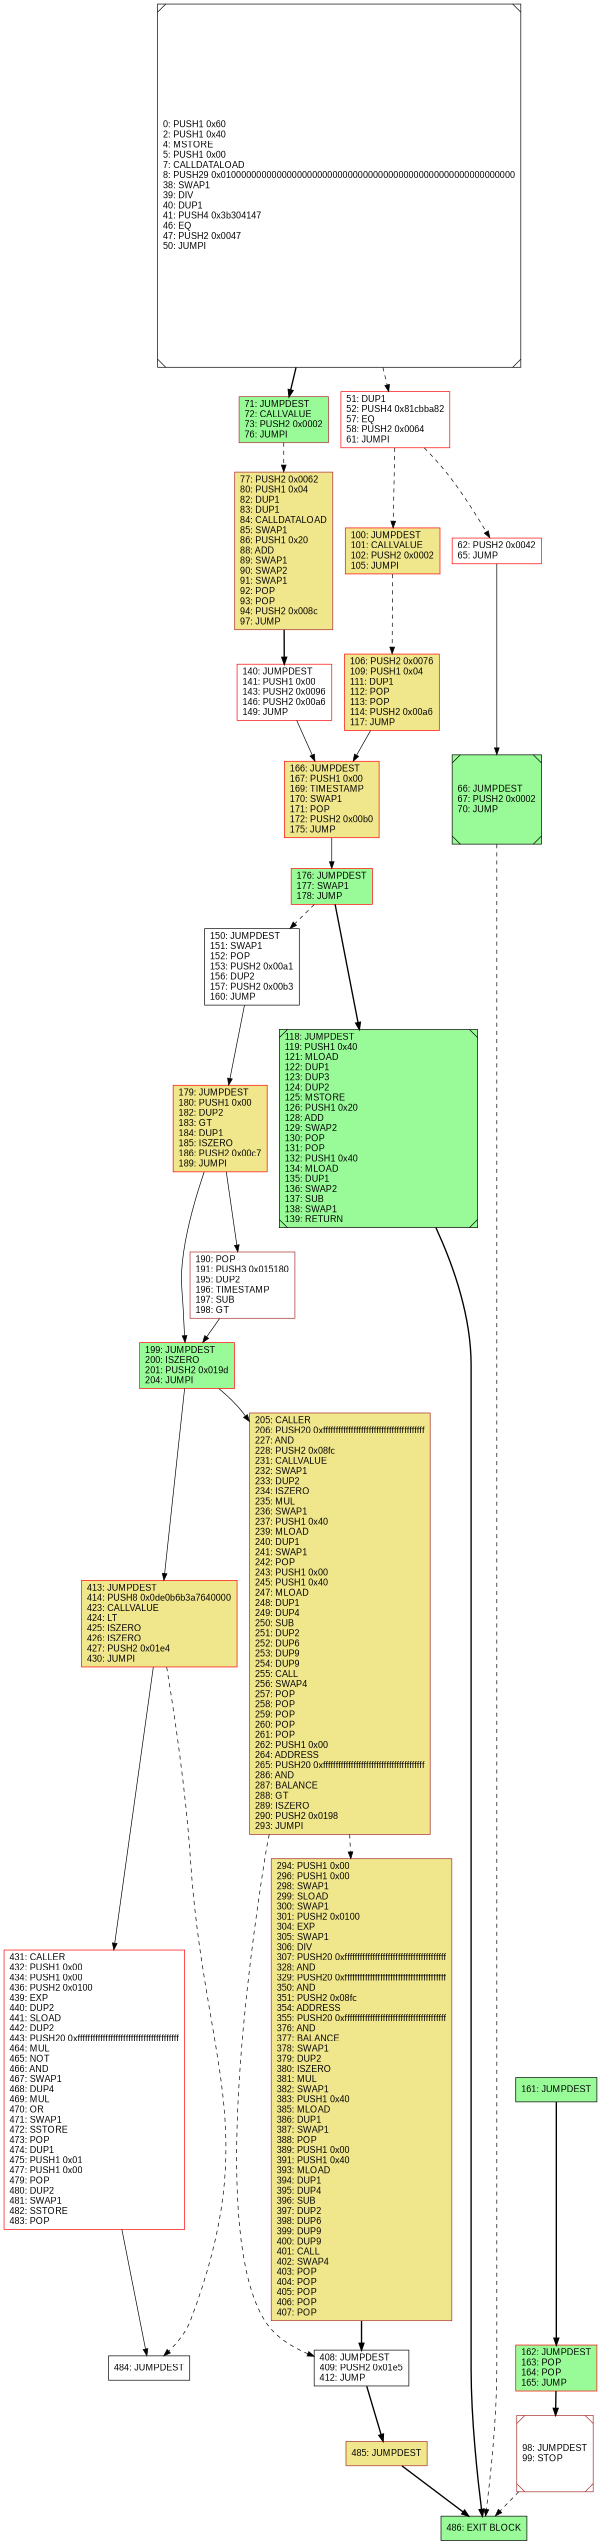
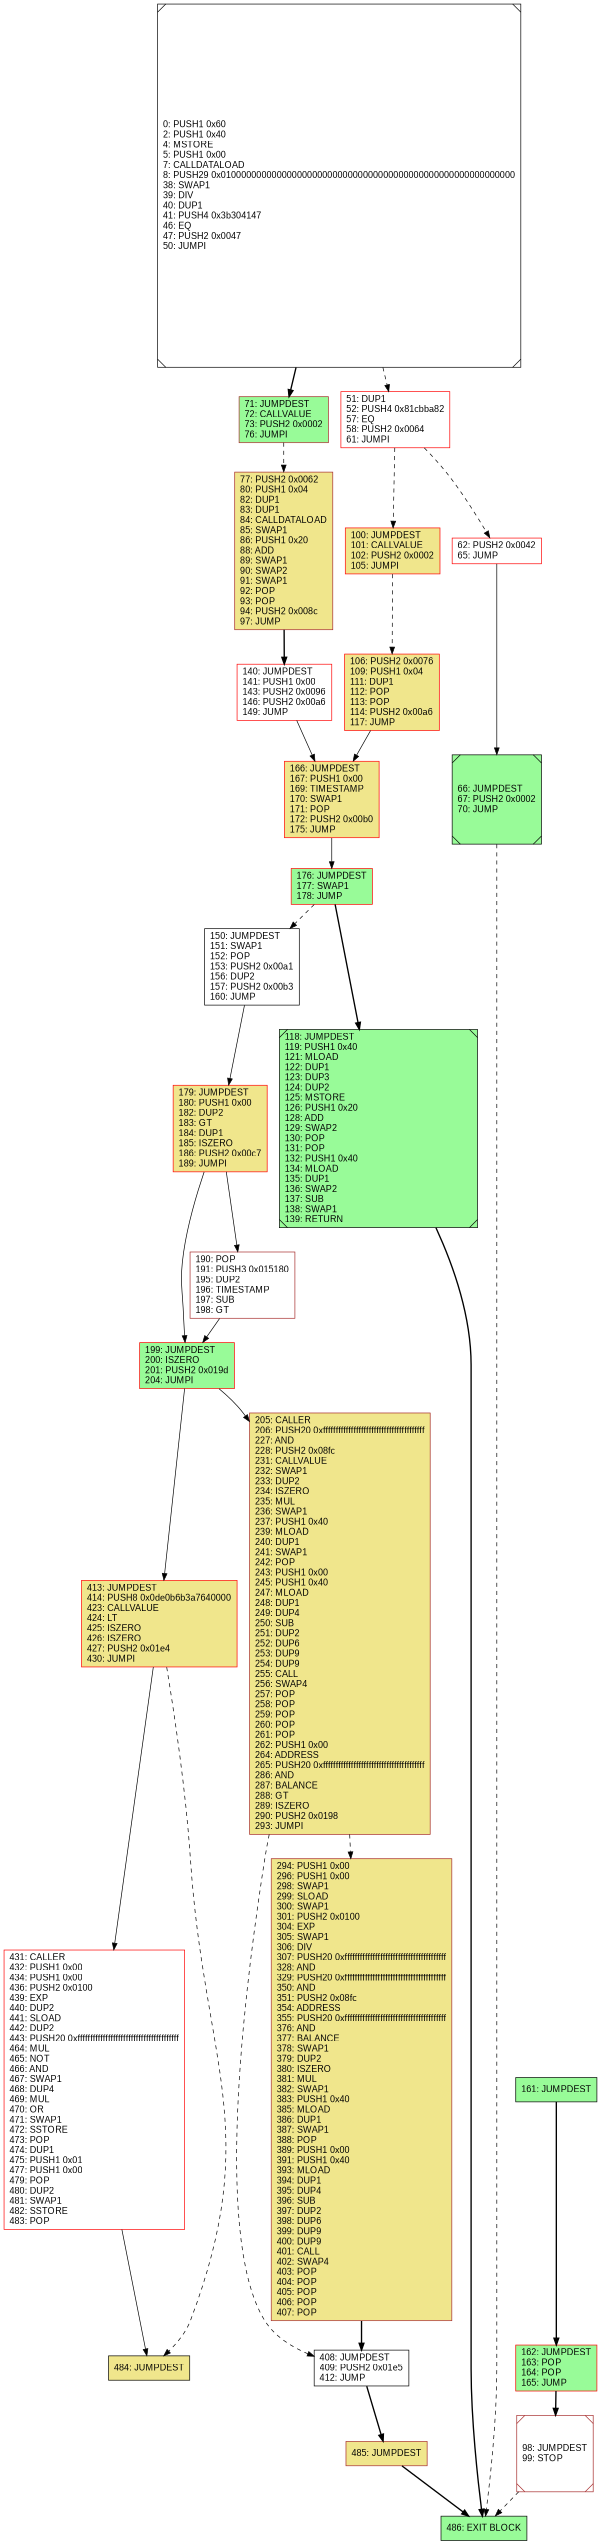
(149, 2368) -> (149, 2368)
